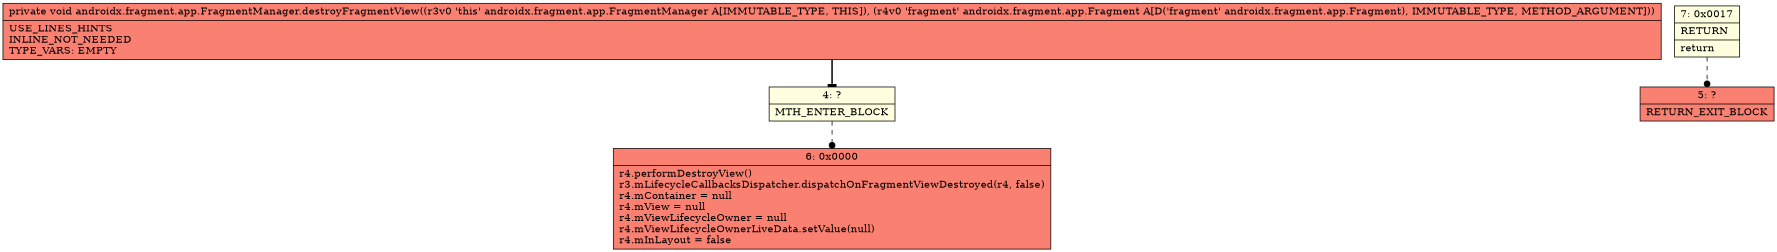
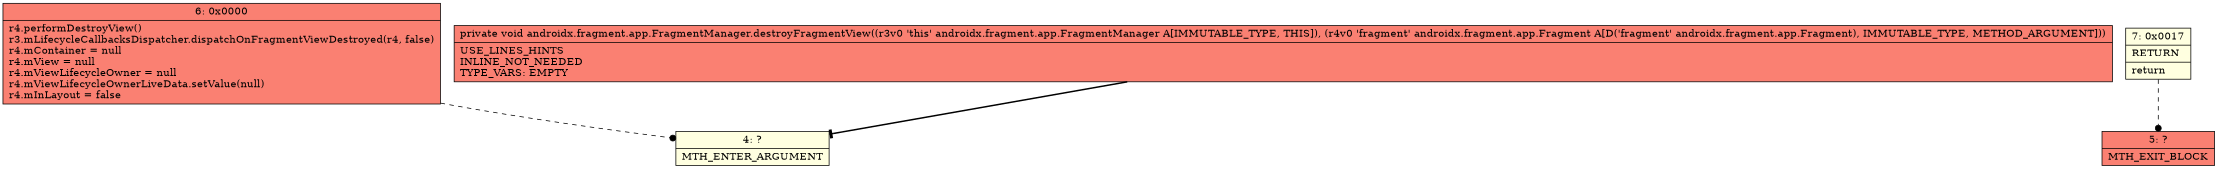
(832, 112) -> (752, 157)
(1707, 112) -> (2158, 157)
(832, 132) -> (555, 122)
